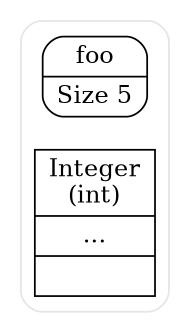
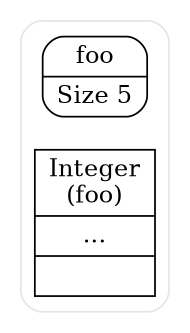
(95, 195) -> (95, 195)
